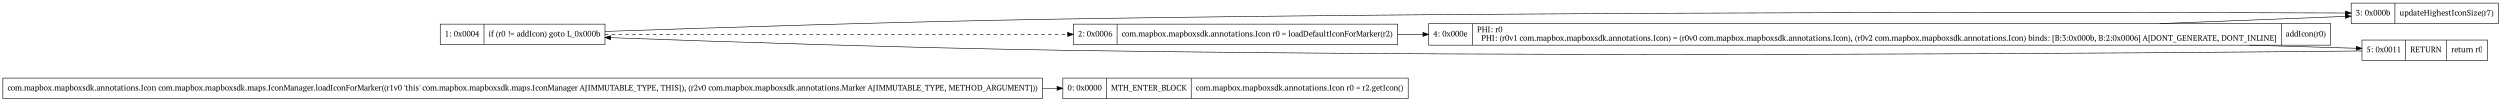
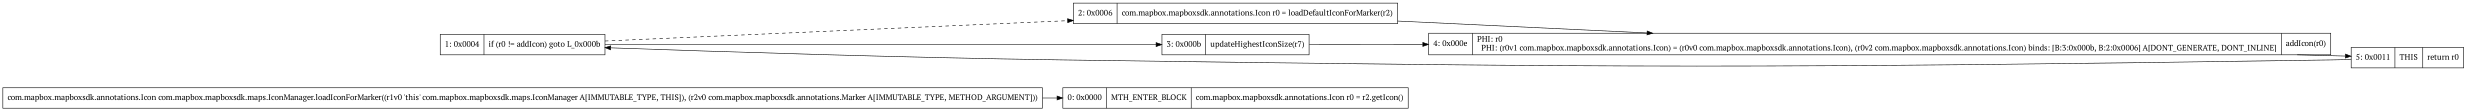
(2252, 20) -> (1366, 44)
(2426, 50) -> (2409, 57)
